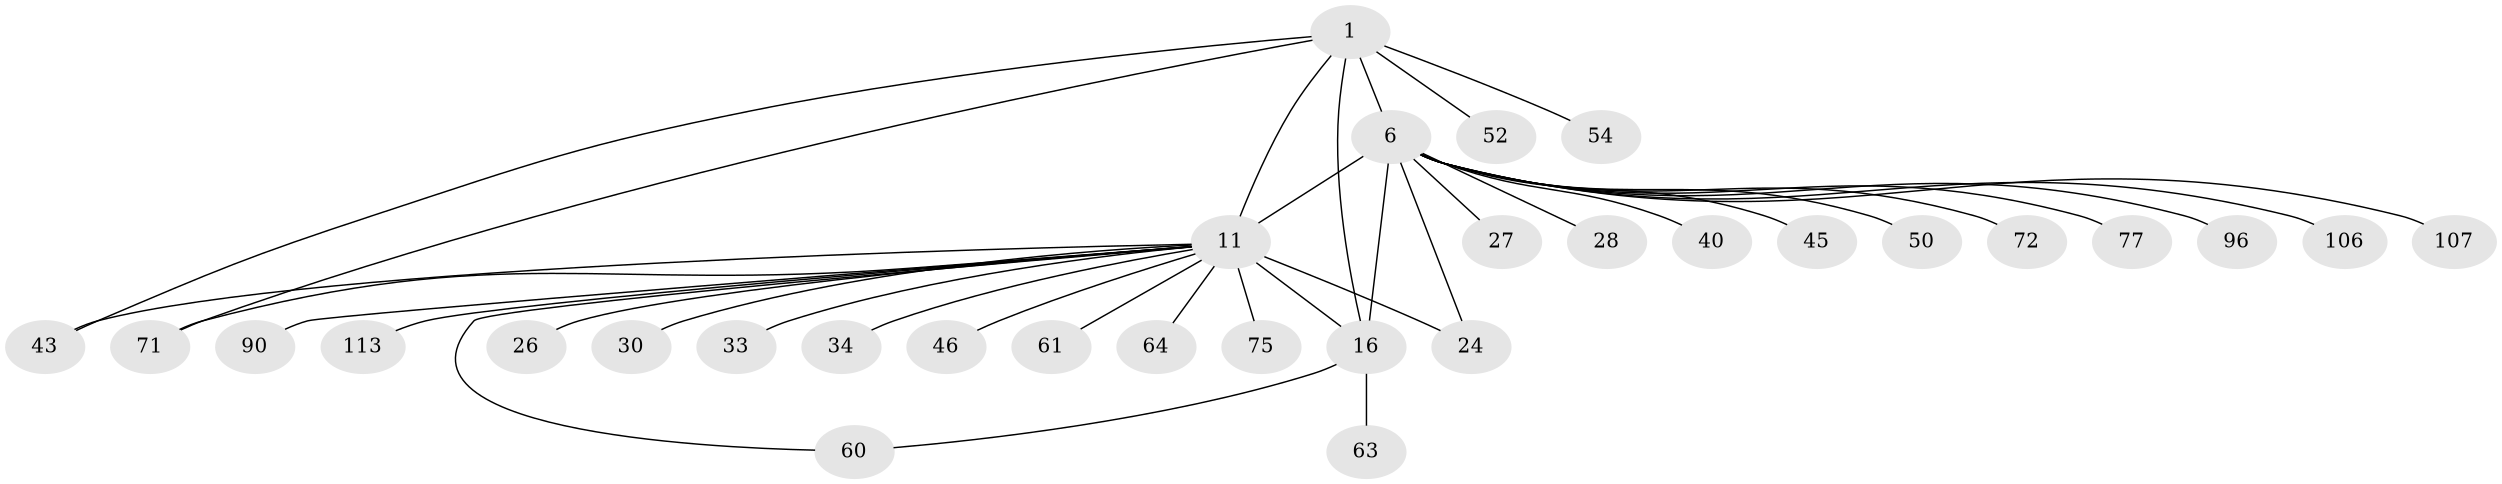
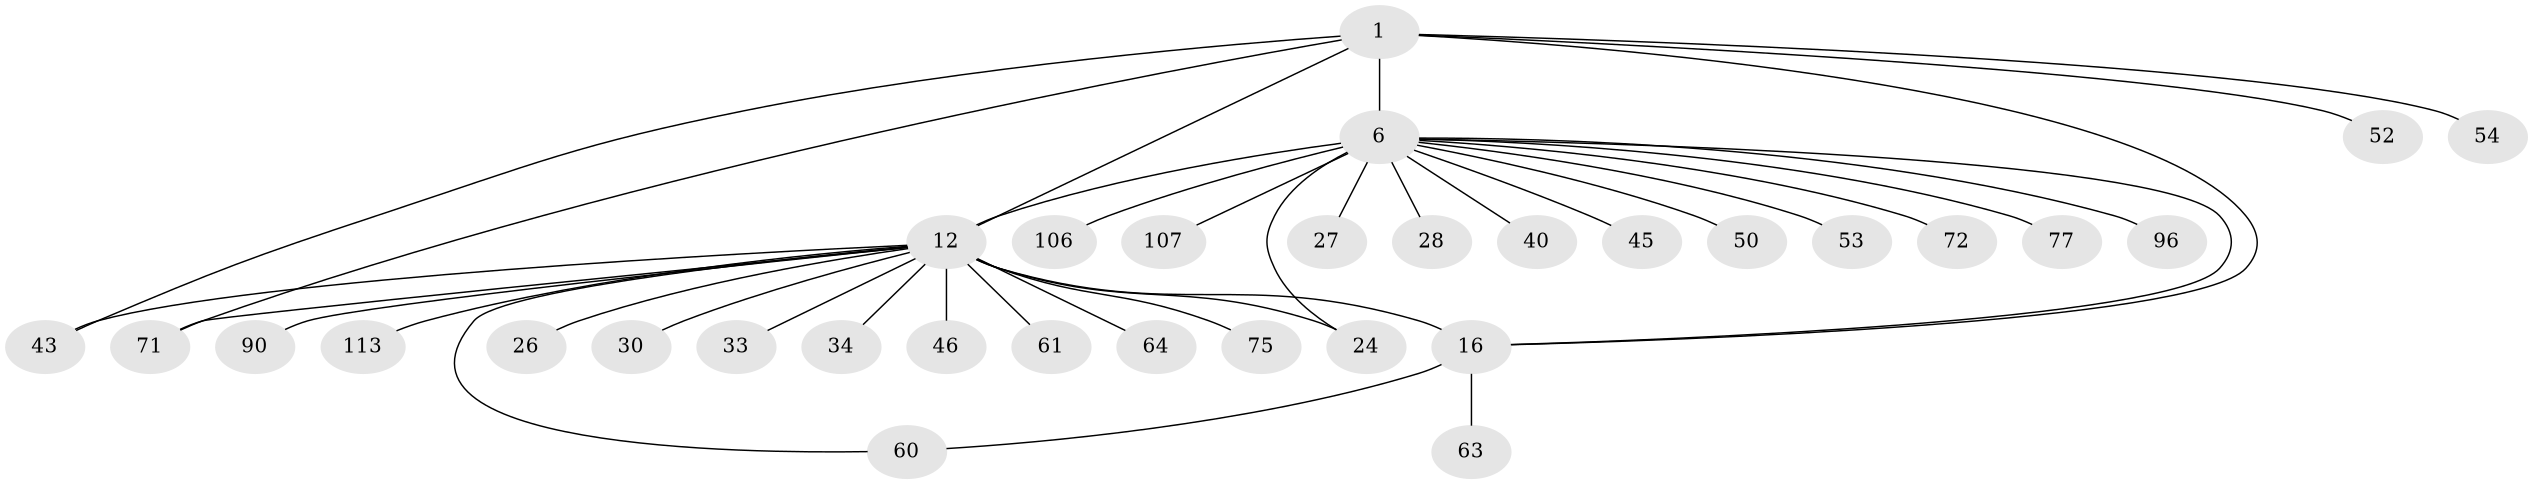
(1231, 242) -> (946, 242)
none -> (1852, 242)
